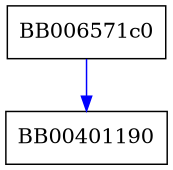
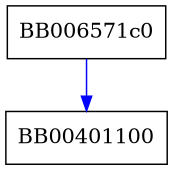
(87, 138) -> (87, 138)
